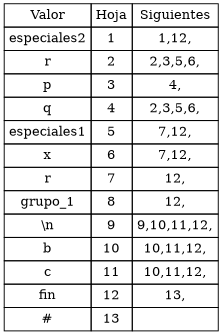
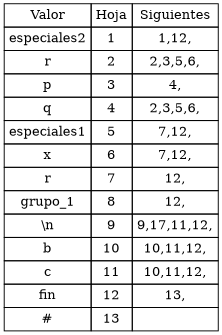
(175, 225) -> (175, 225)
